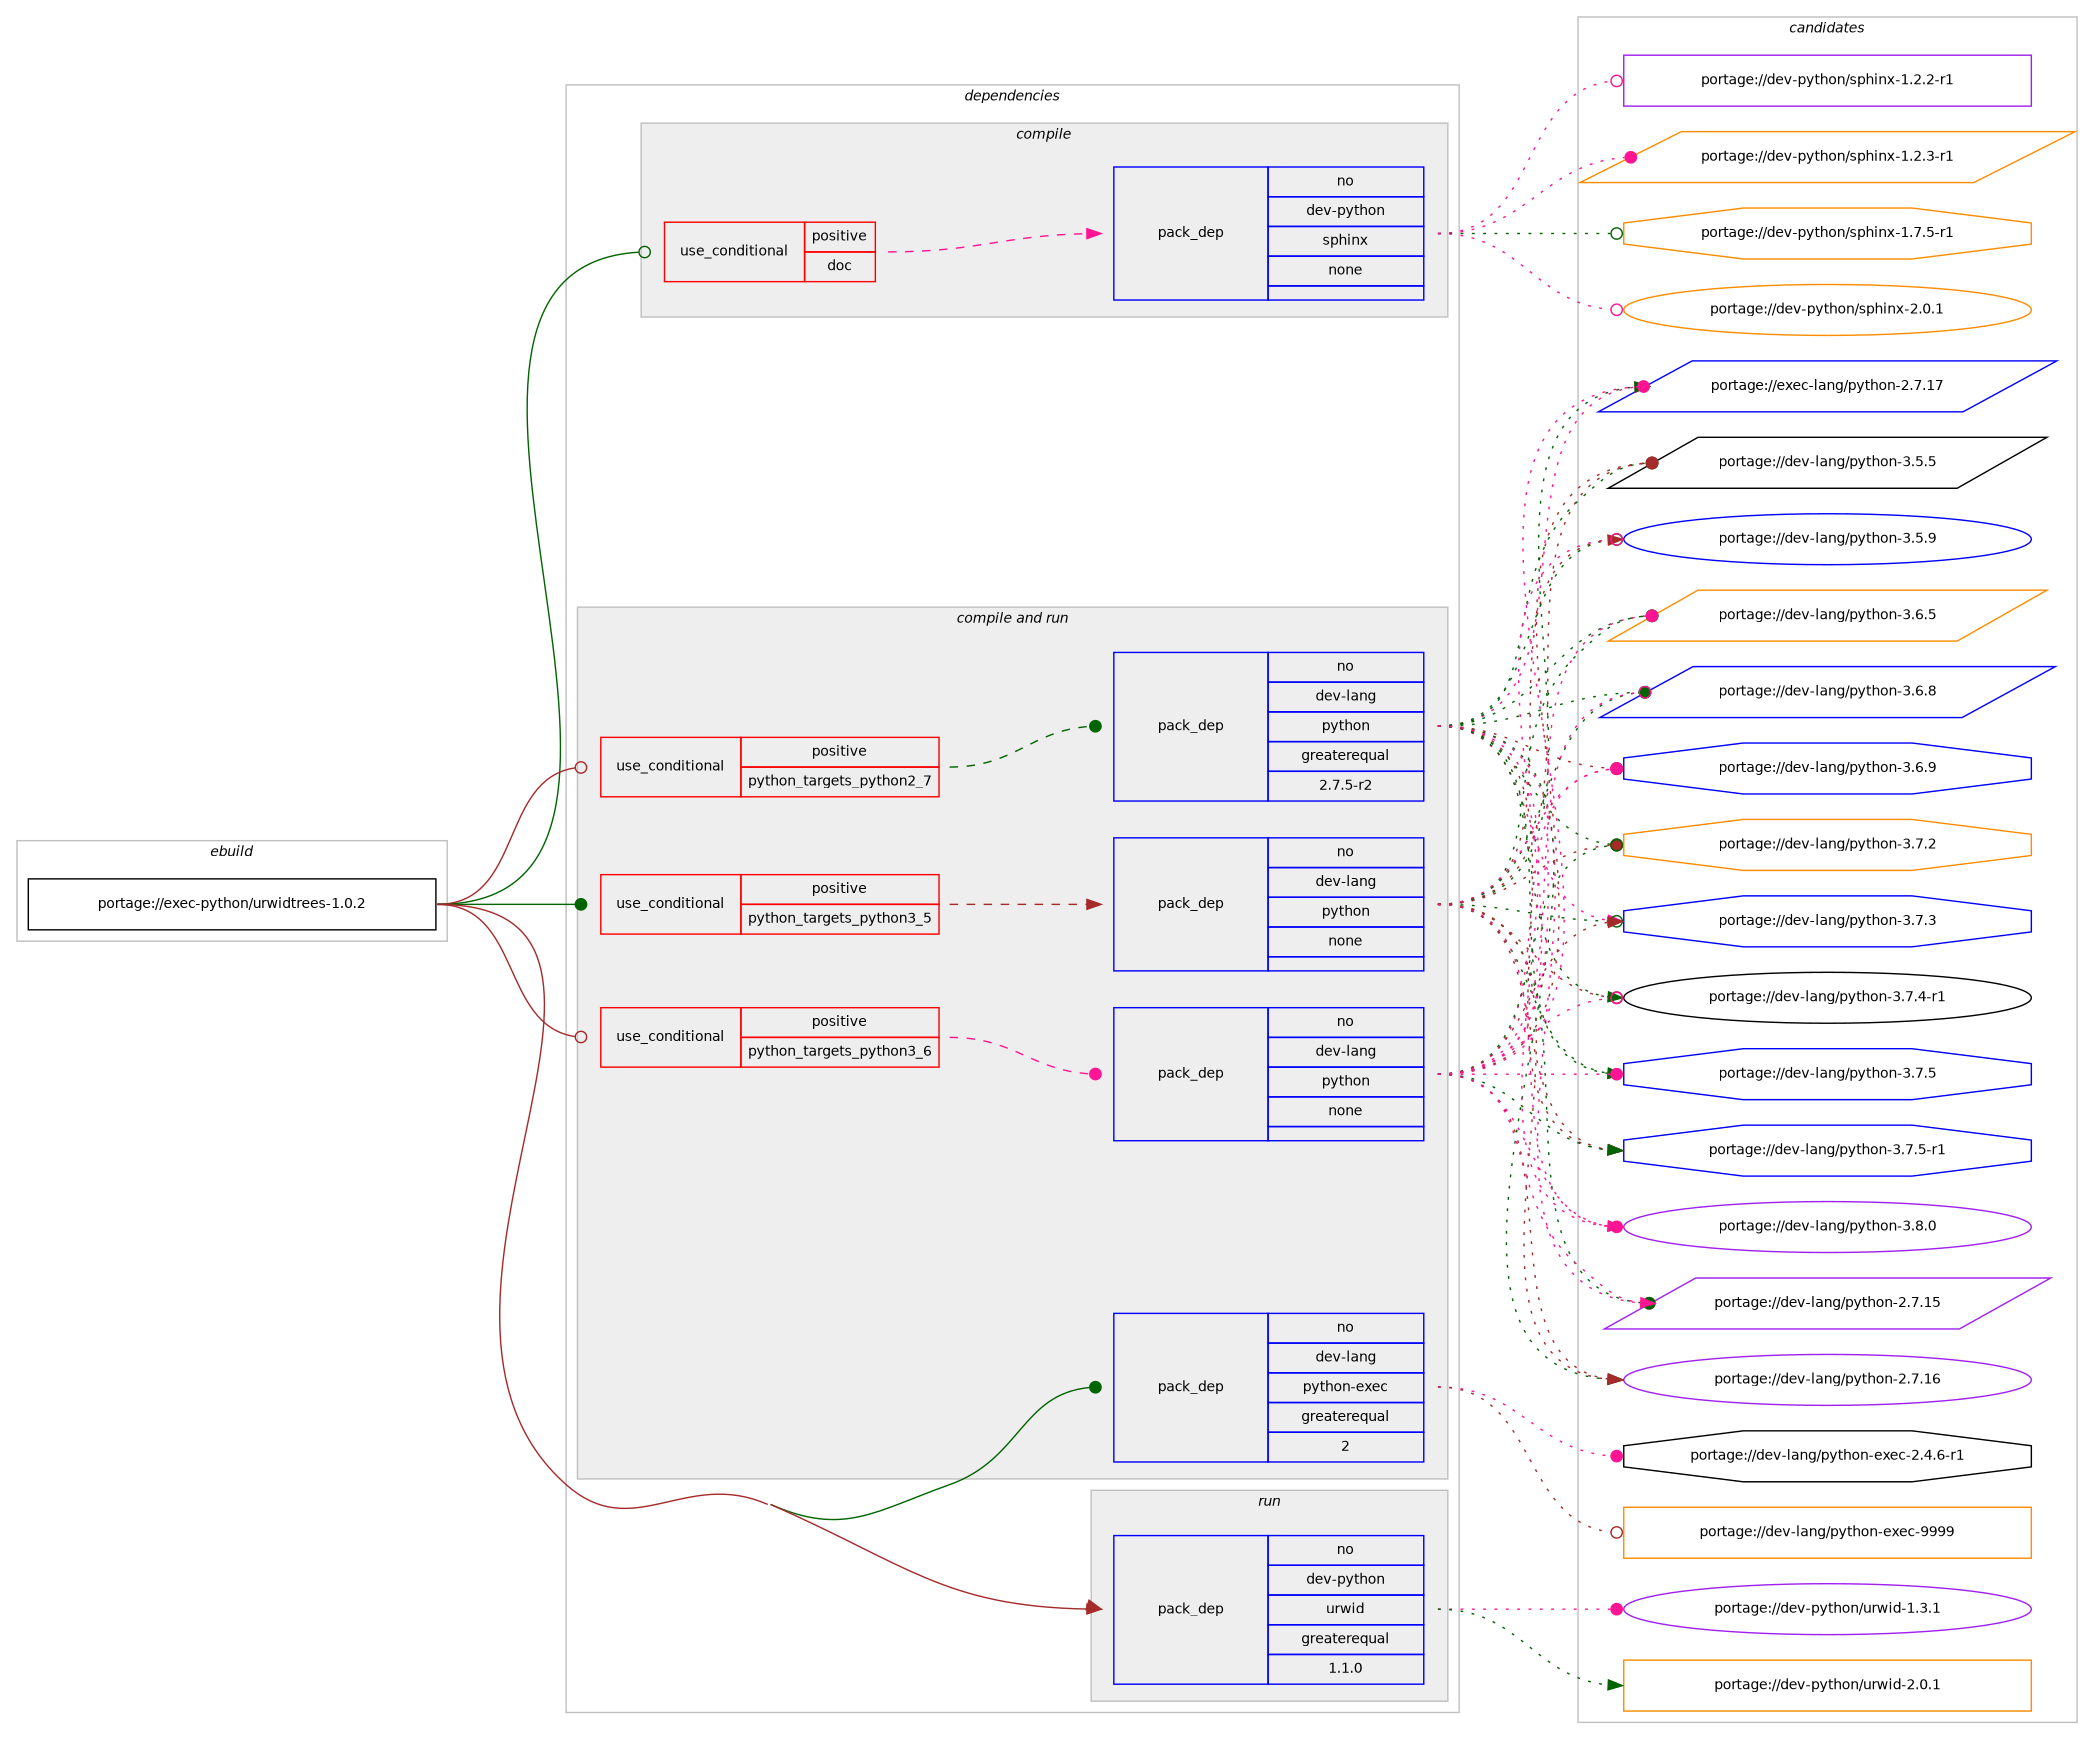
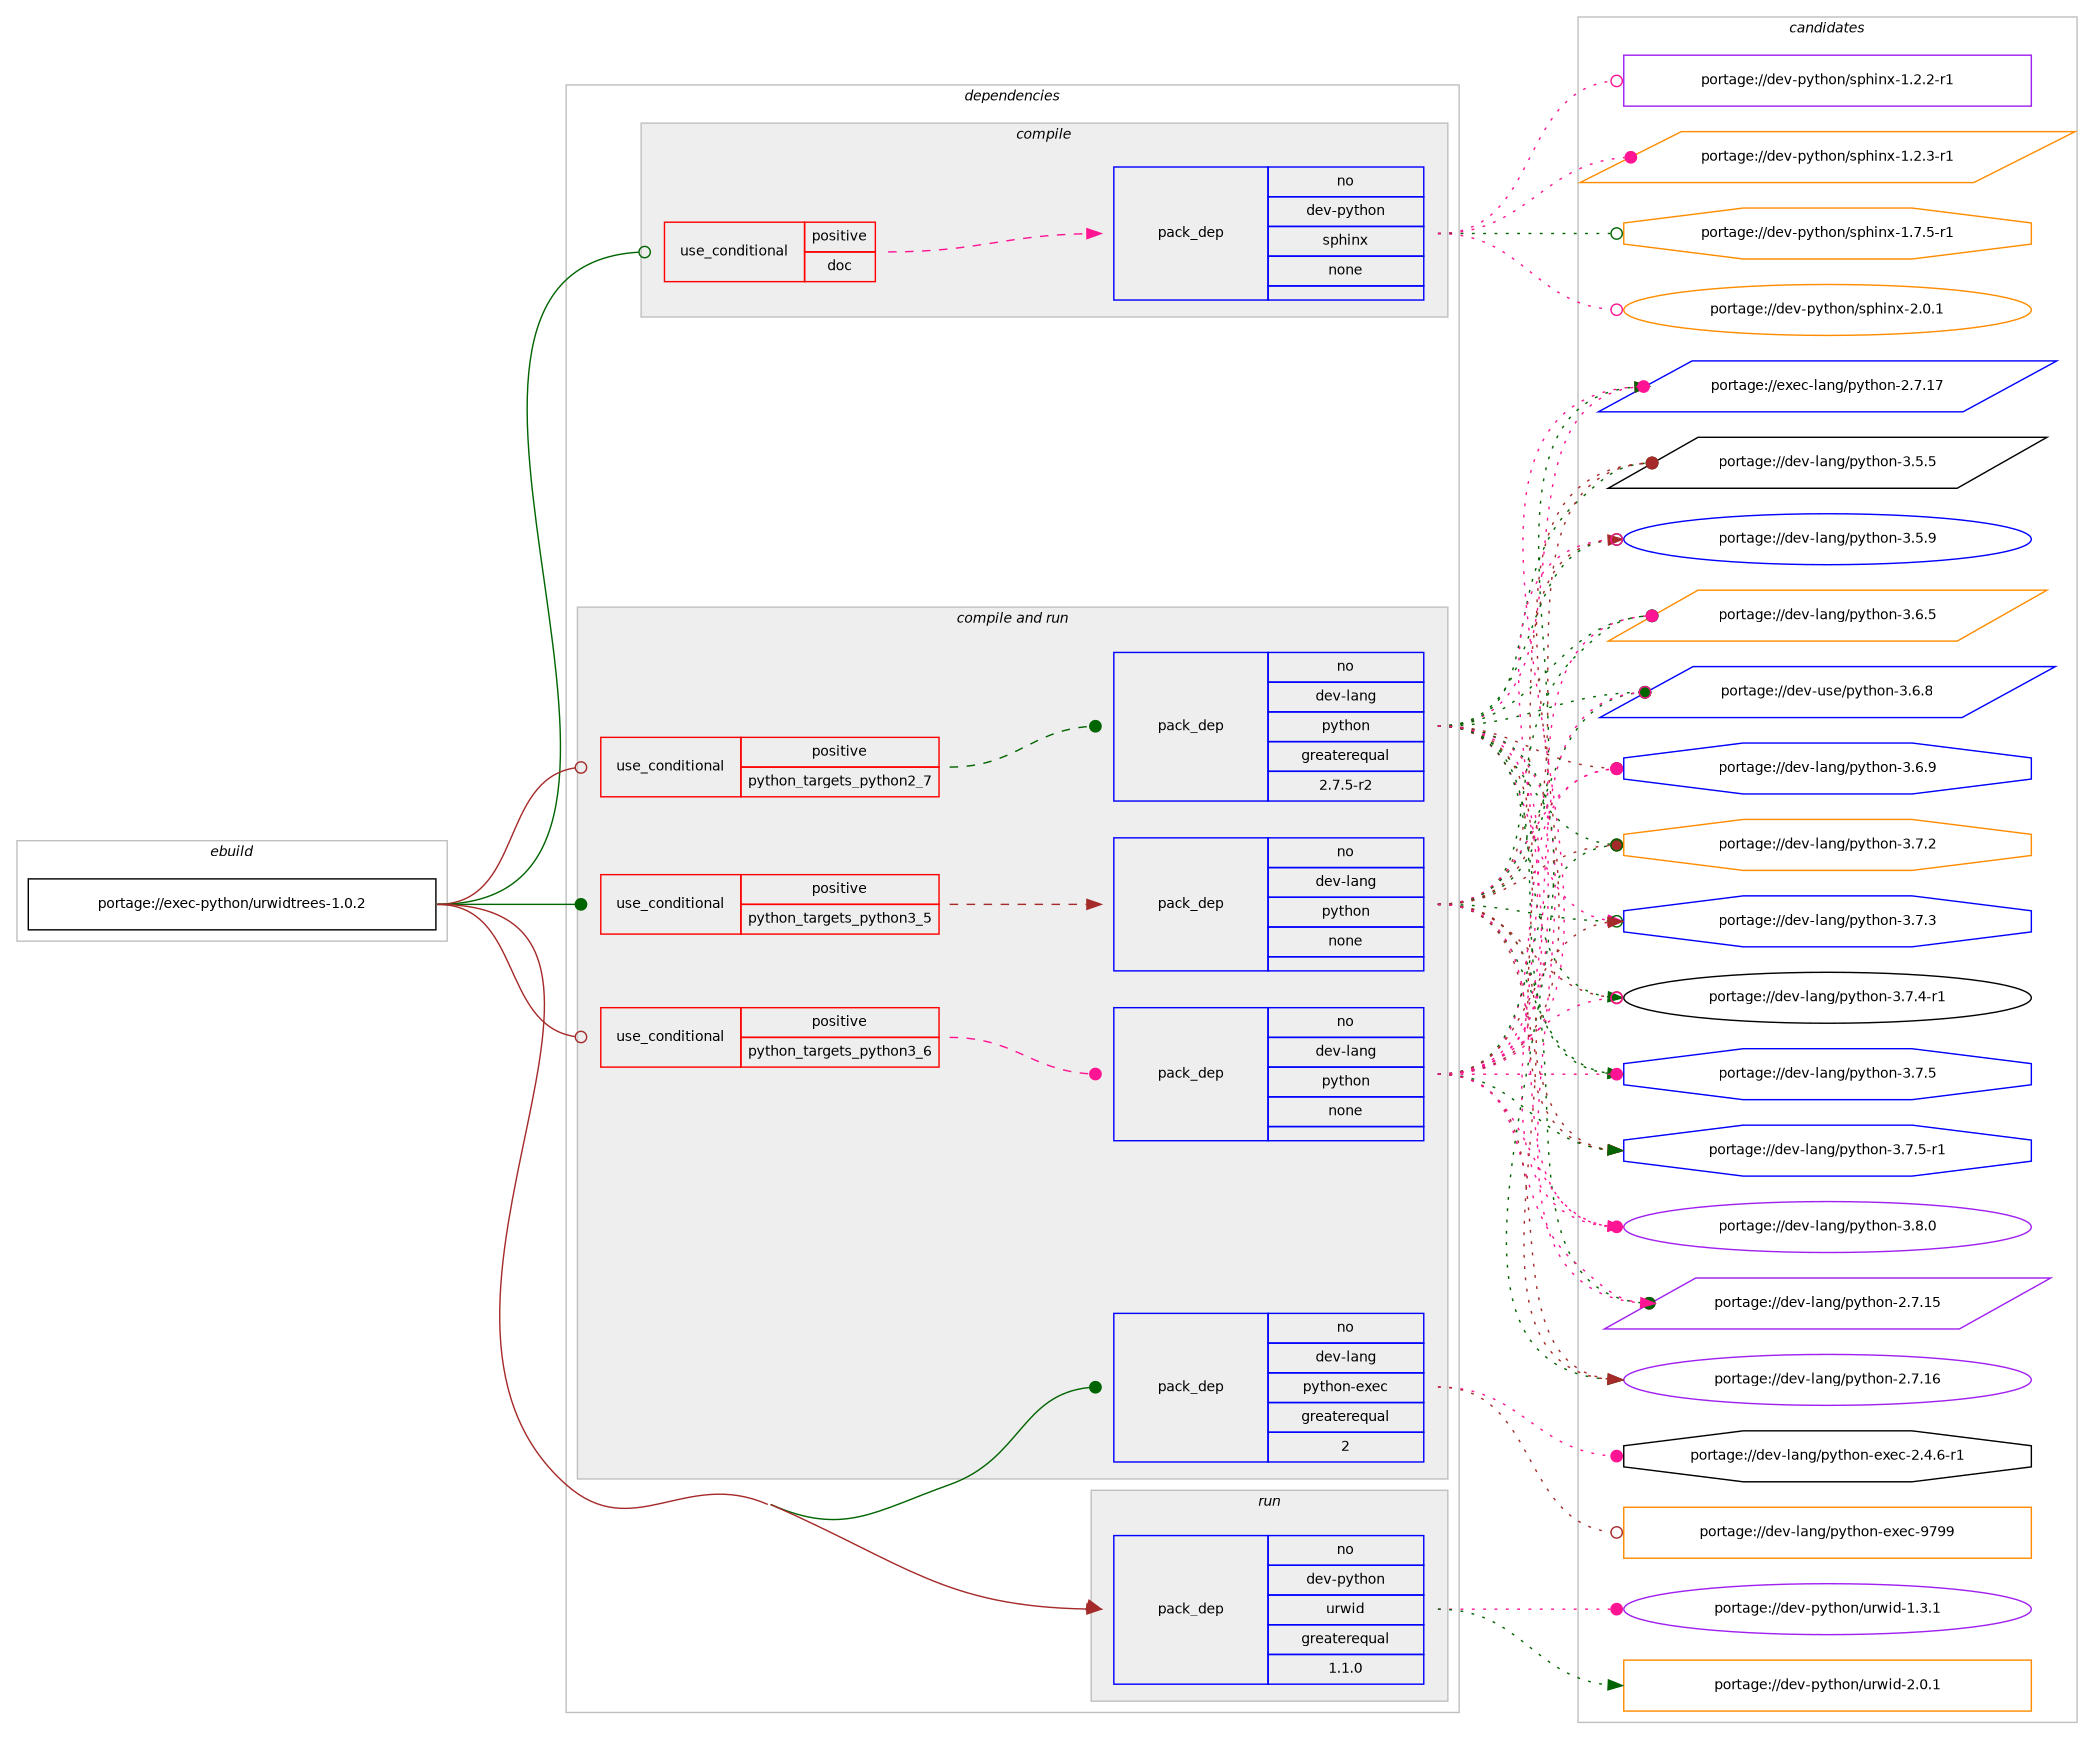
(1828, 692) -> (1828, 692)
(1828, 1533) -> (1828, 1533)
